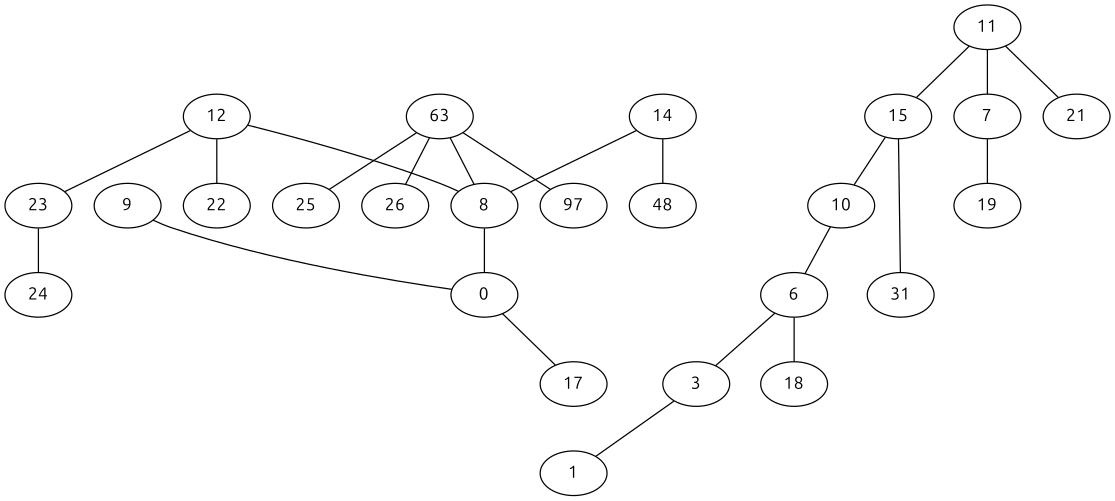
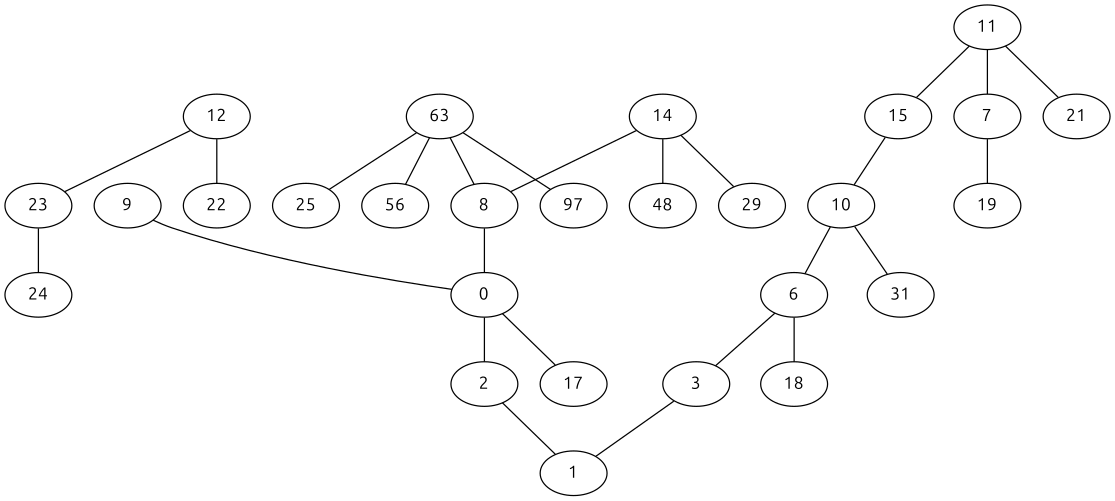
(354, 155) -> none
(395, 206) -> (395, 206)
none -> (752, 206)
(899, 206) -> (871, 250)
none -> (484, 384)
